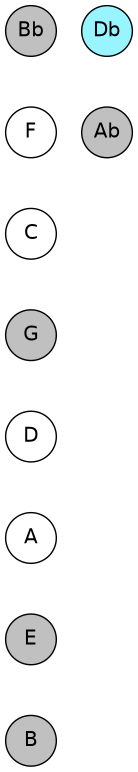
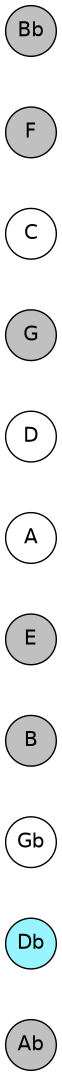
(31, 132) -> (31, 132)
none -> (31, 842)
